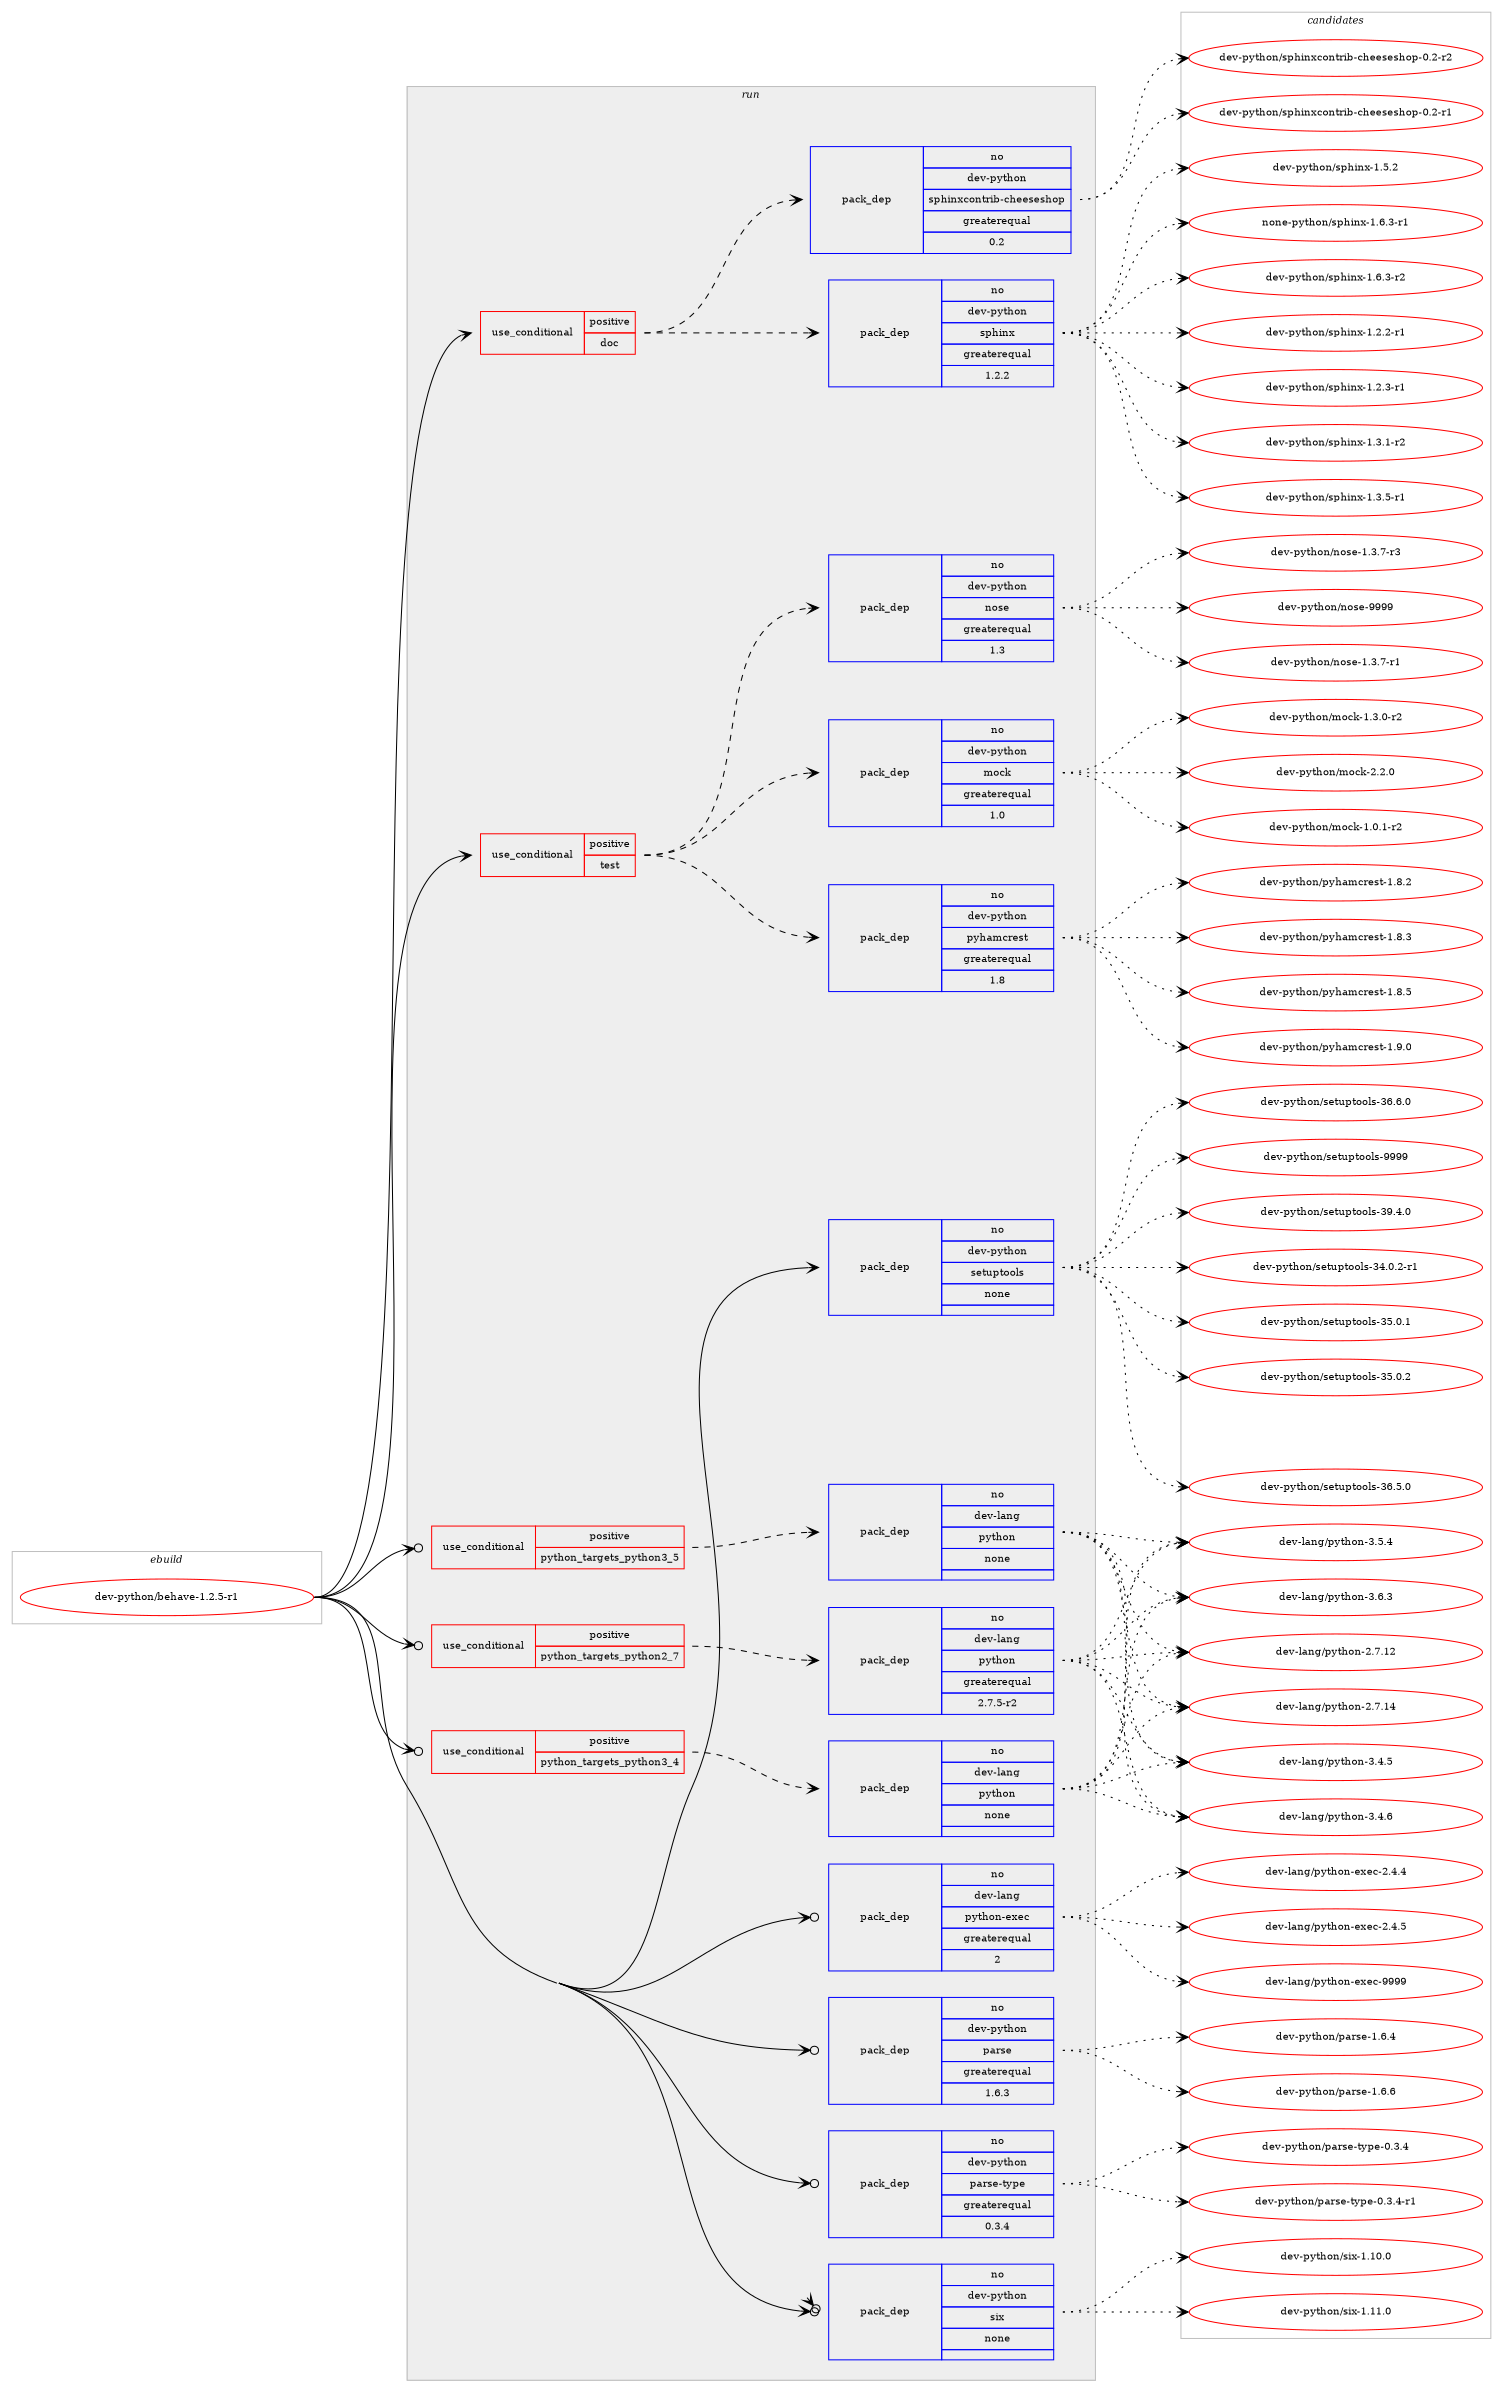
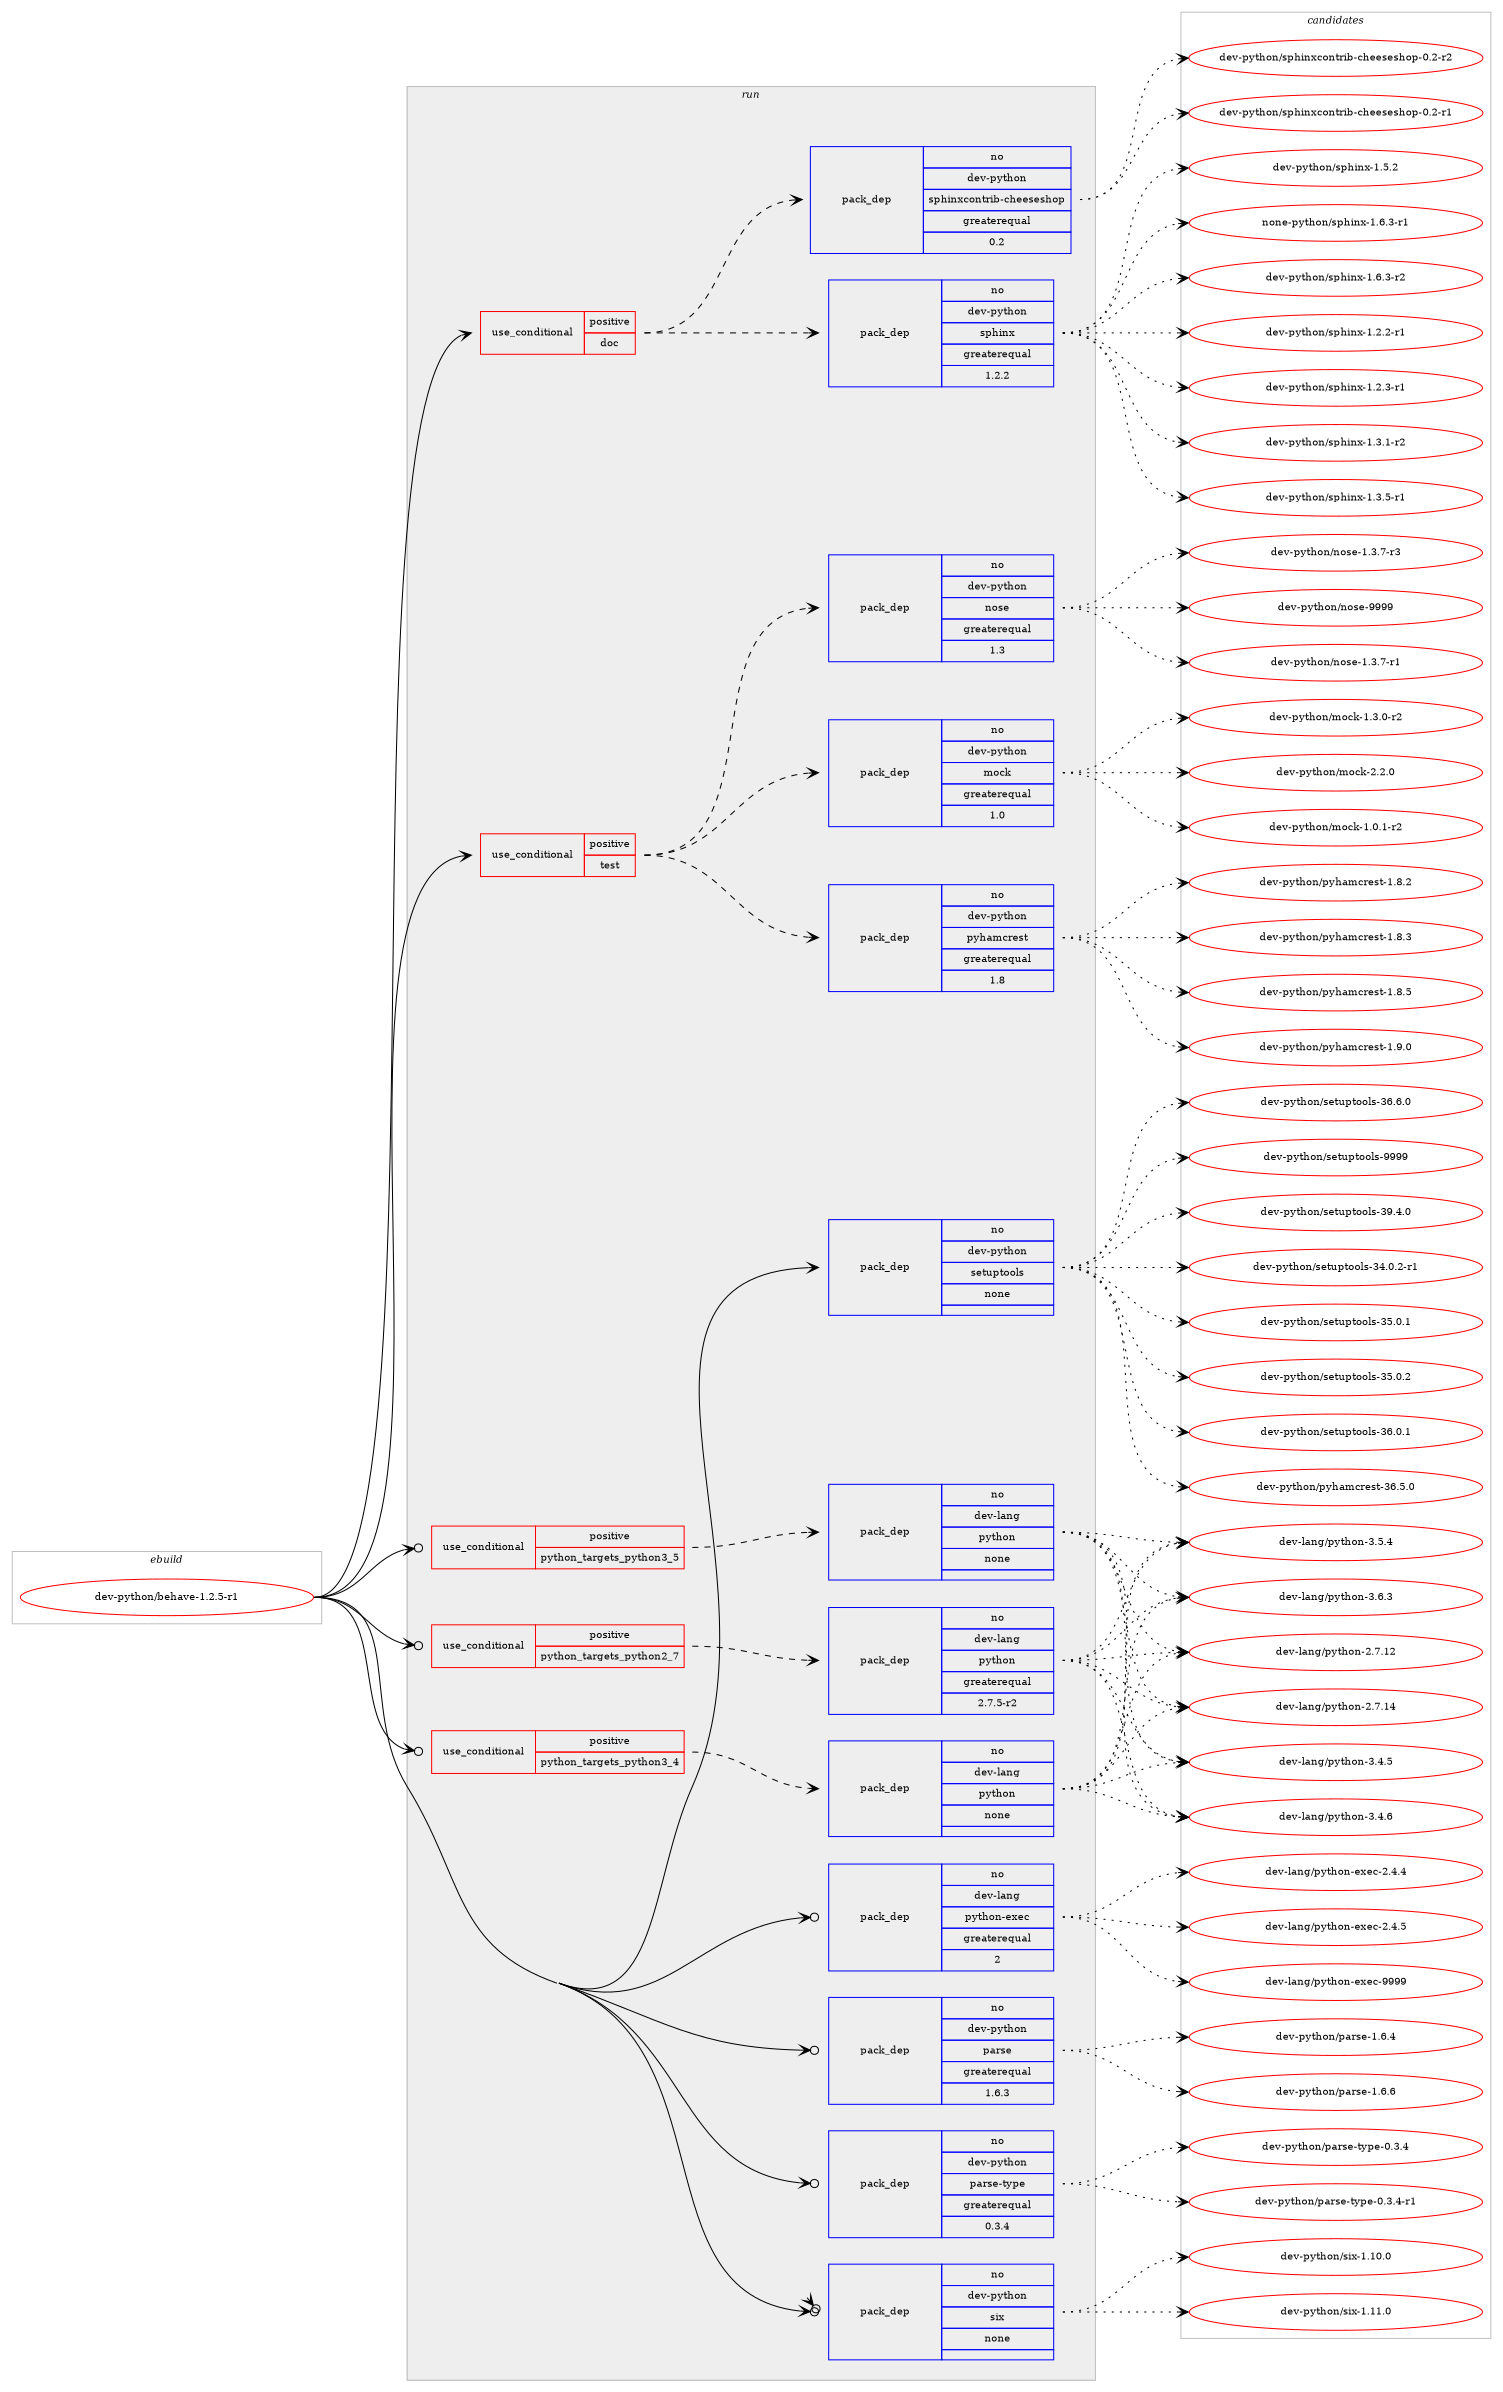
none -> (1336, 1432)
(1336, 1487) -> (1336, 1487)
